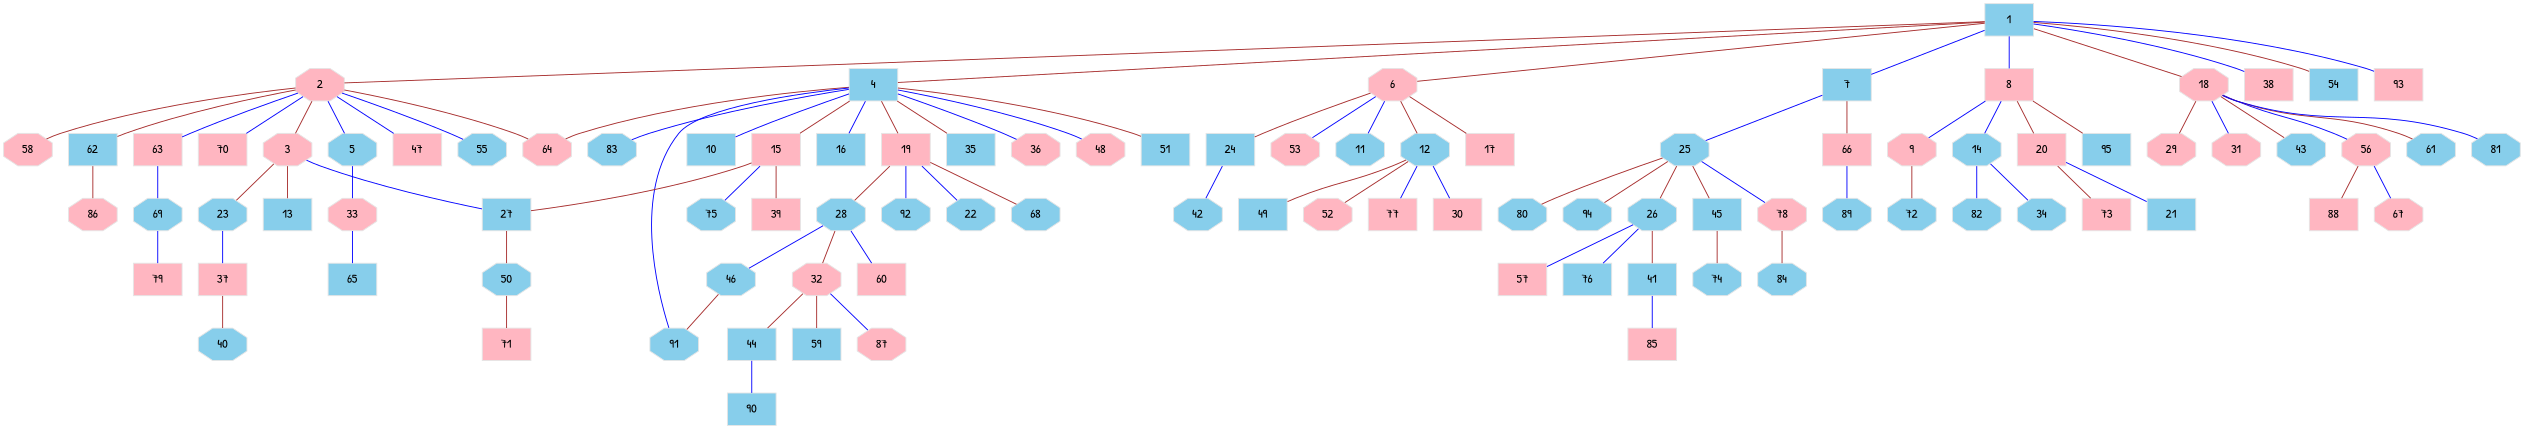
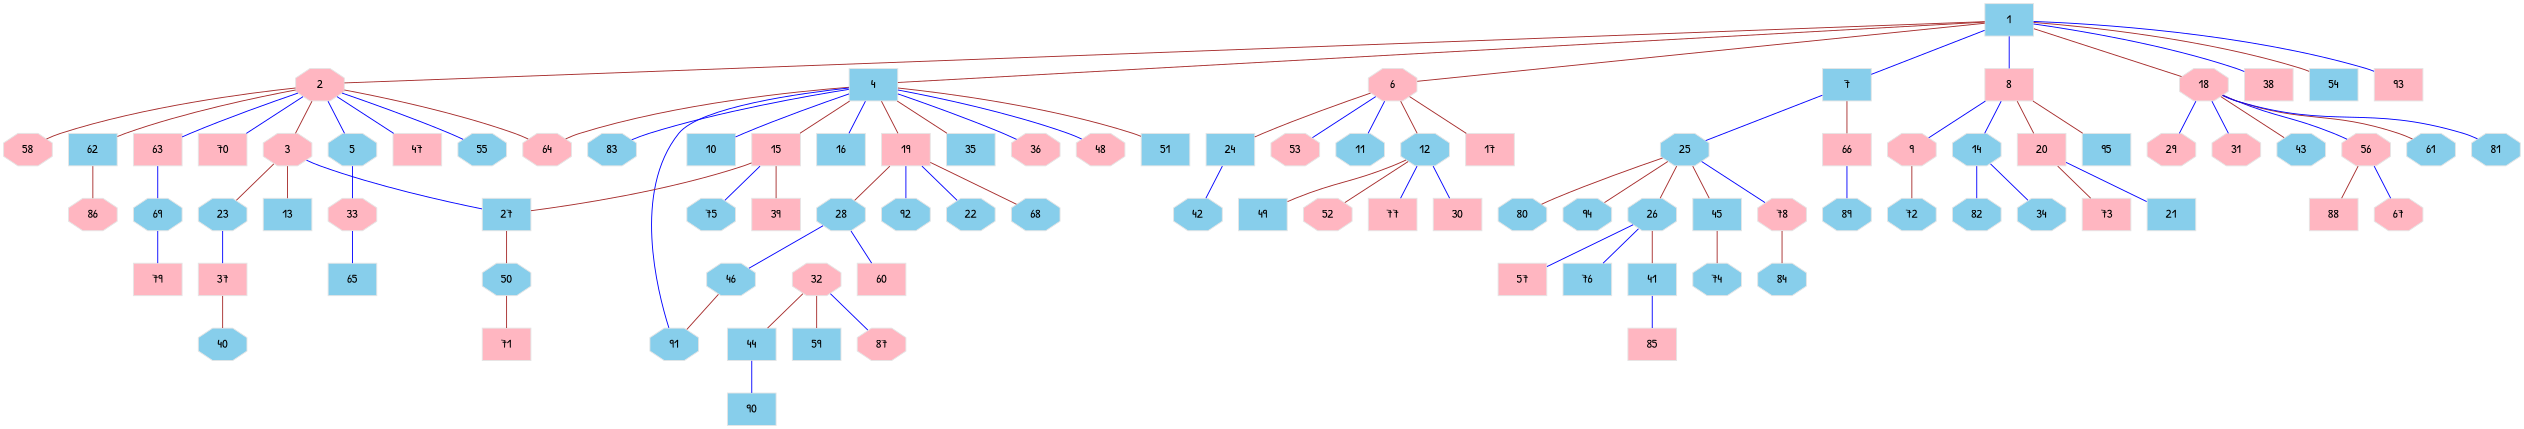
(2188, 117) -> (2188, 117)
(829, 247) -> none
